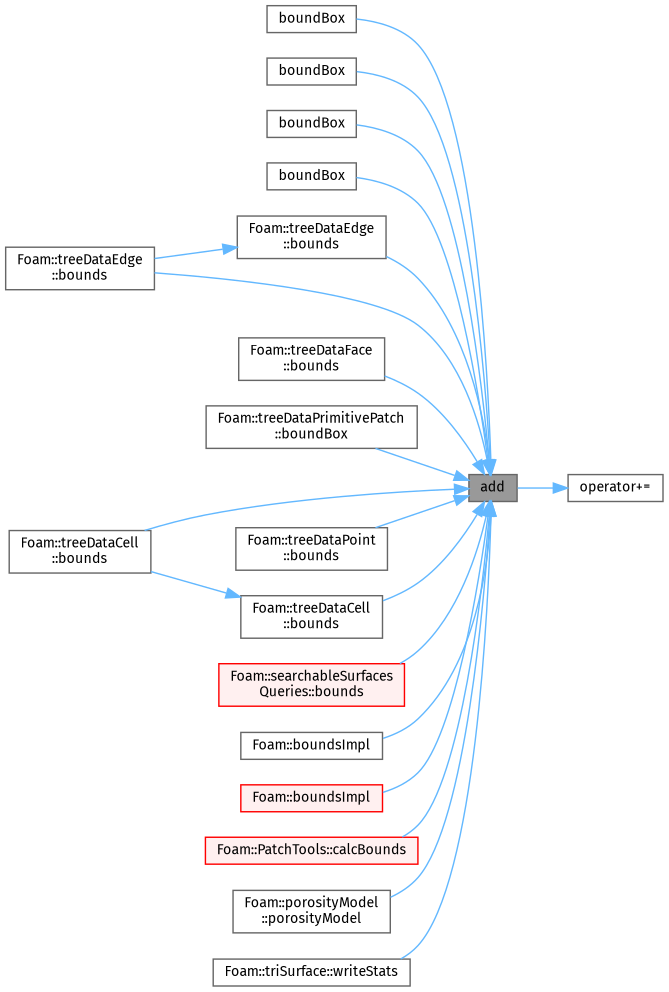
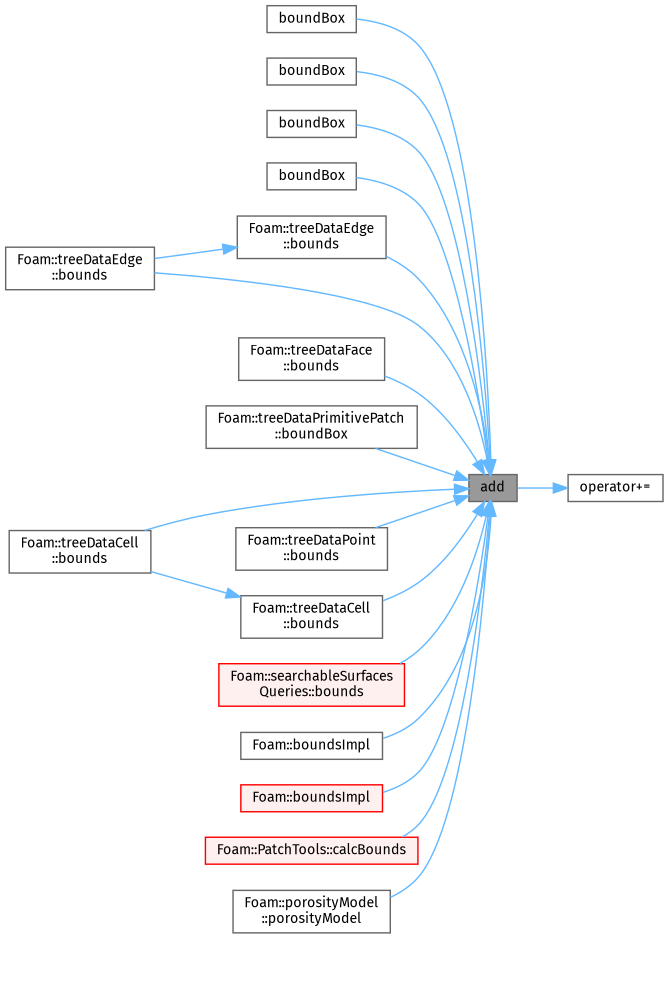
(312, 973) -> none
